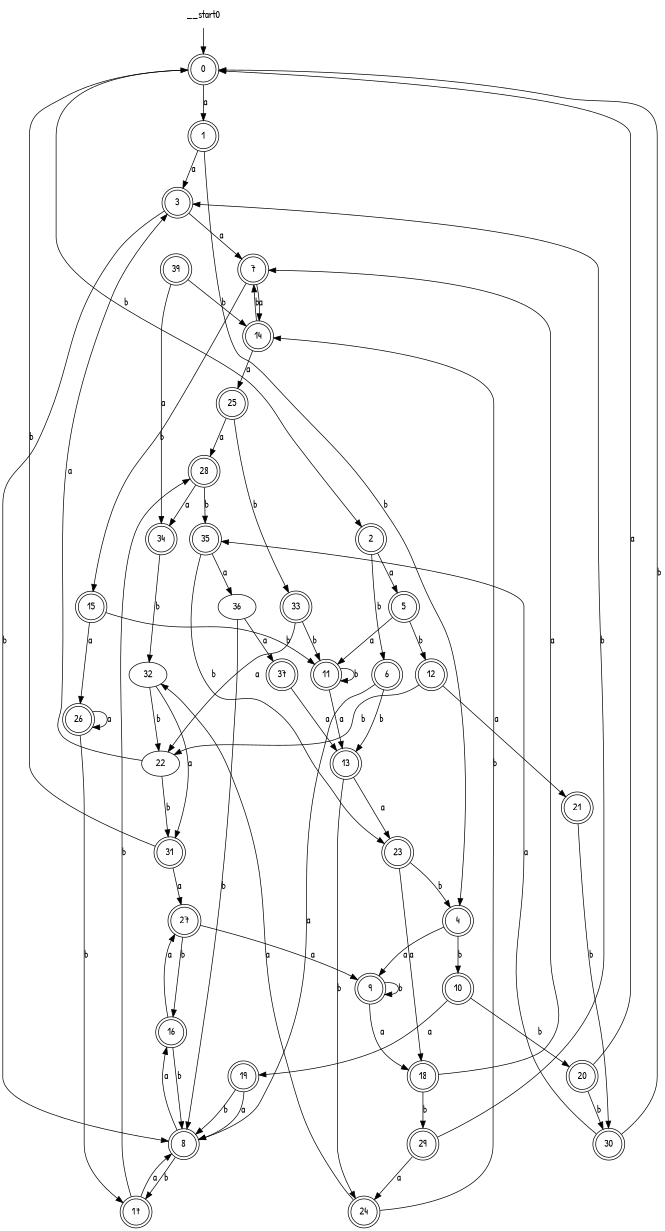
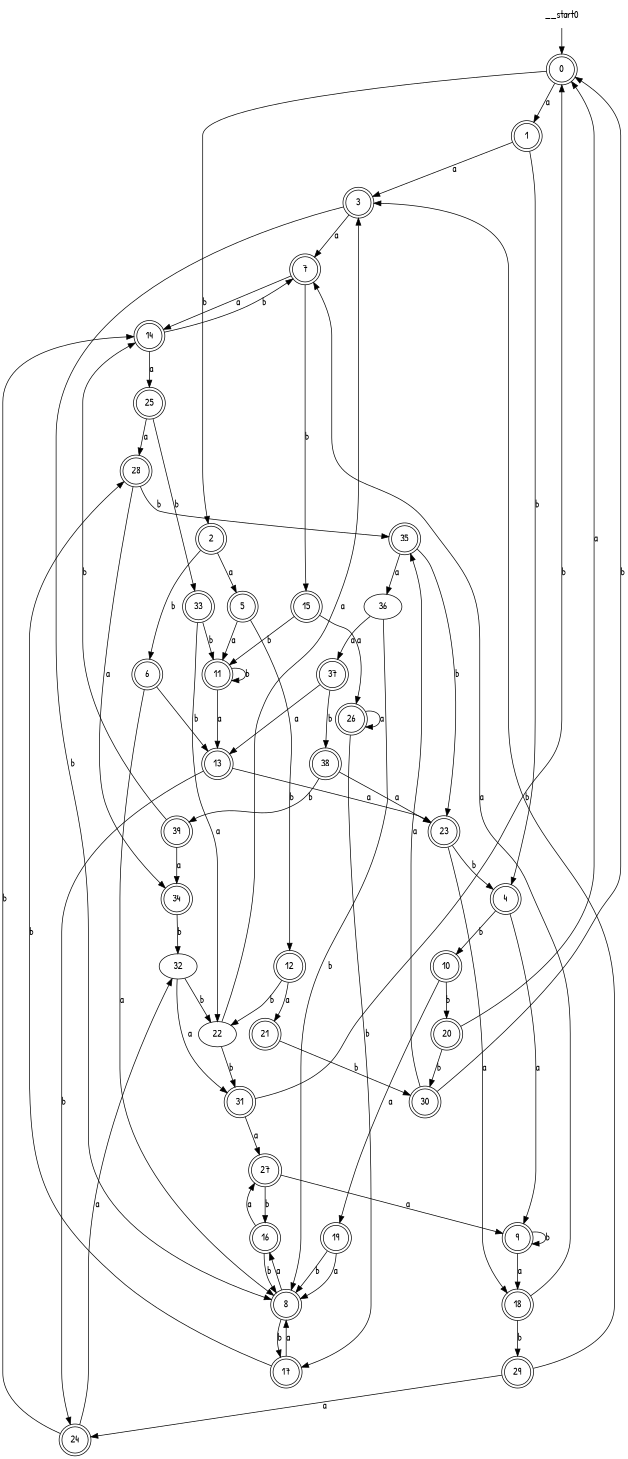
none -> (325, 764)
